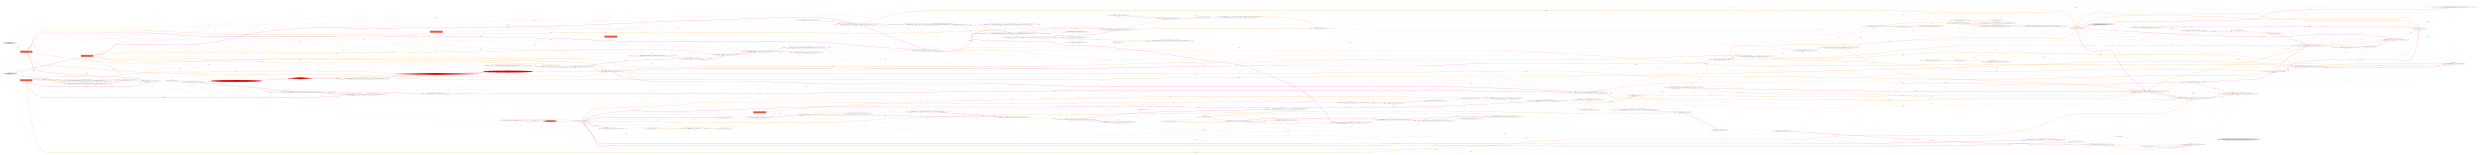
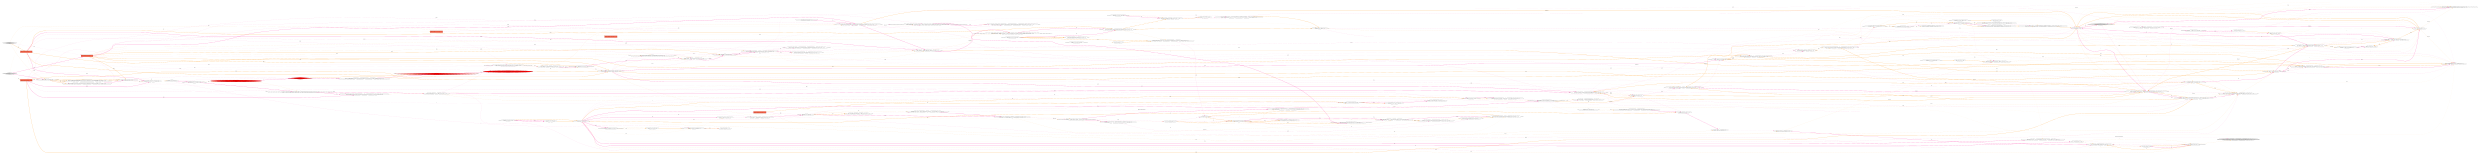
(1077, 32) -> none
(550, 121) -> (550, 121)
